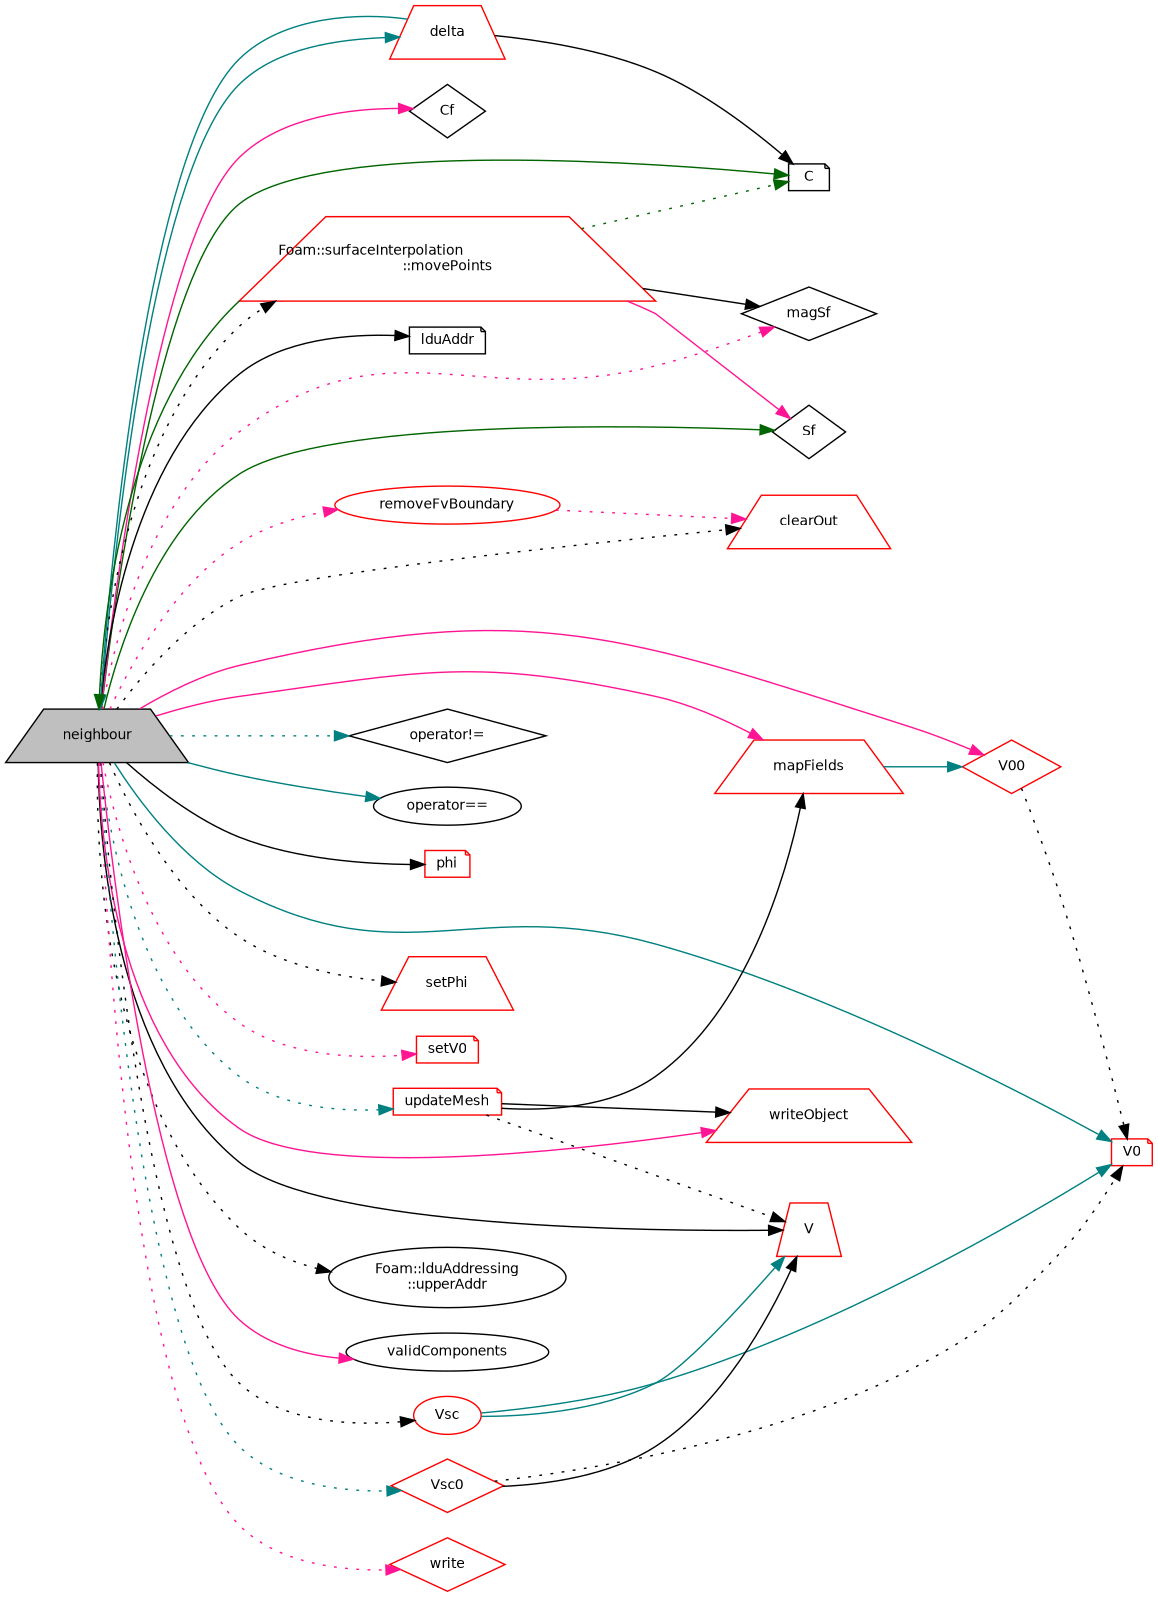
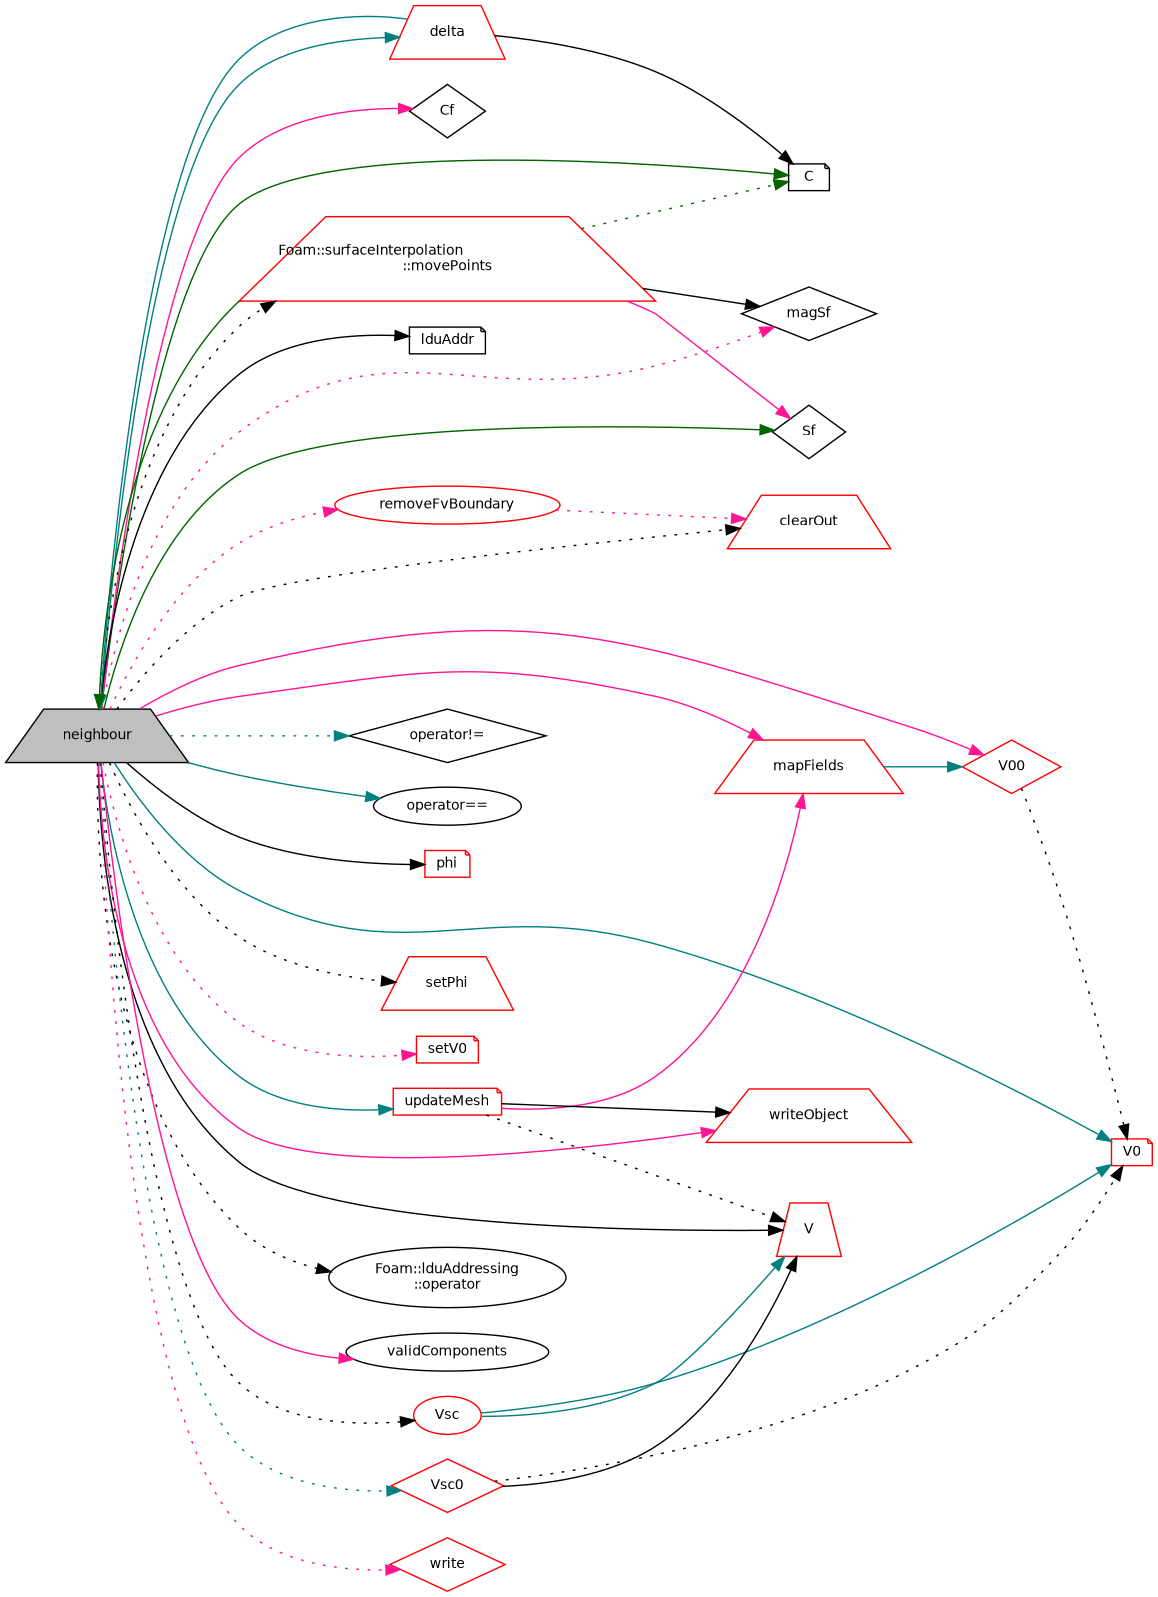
(173, 999) -> (173, 999)
(709, 1023) -> (709, 1023)
(447, 1278) -> (447, 1278)
